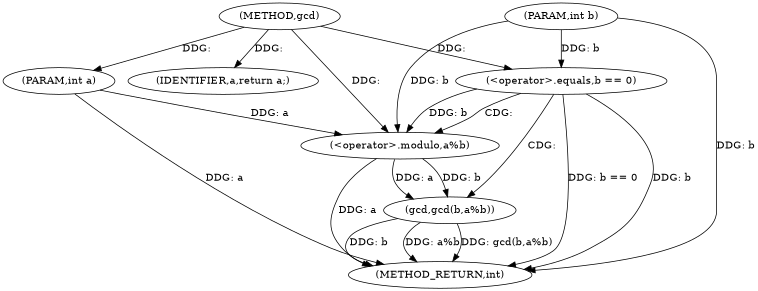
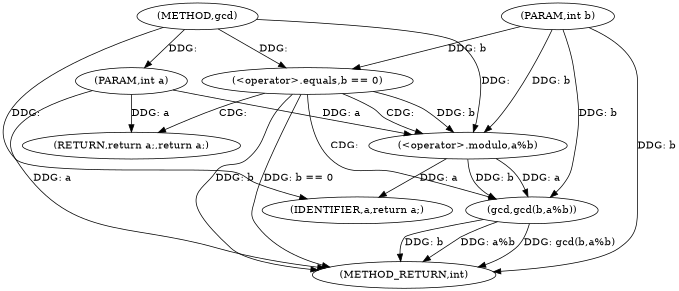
none -> (579, 113)
none -> (131, 146)
(333, 209) -> (421, 173)
